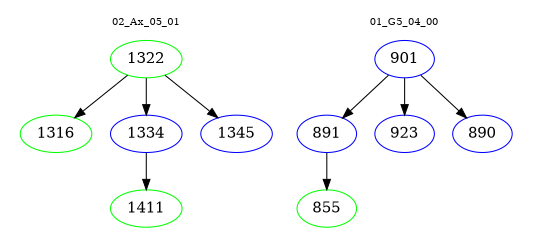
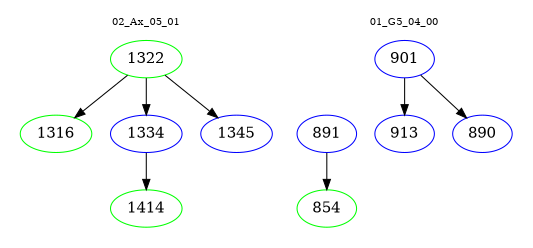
(369, 93) -> none
(405, 134) -> (405, 134)
(146, 209) -> (146, 209)
(327, 209) -> (327, 209)
